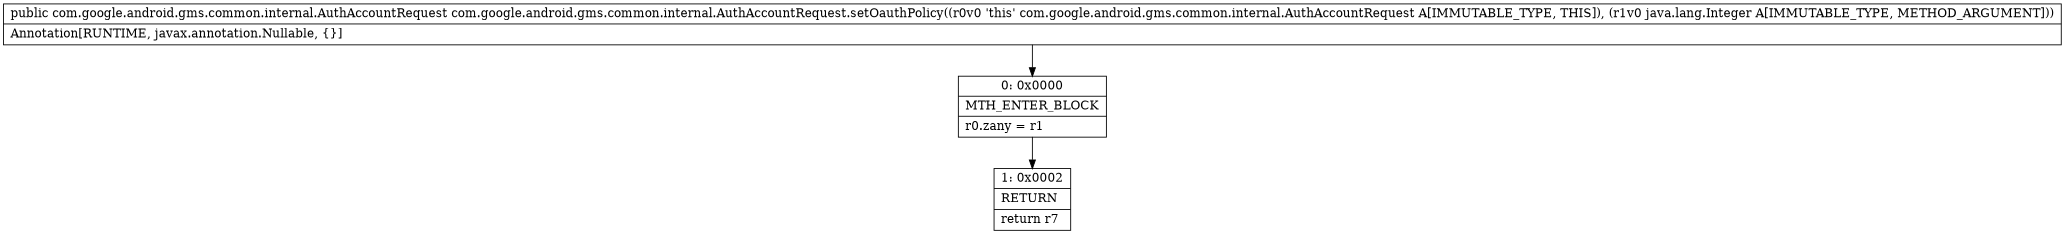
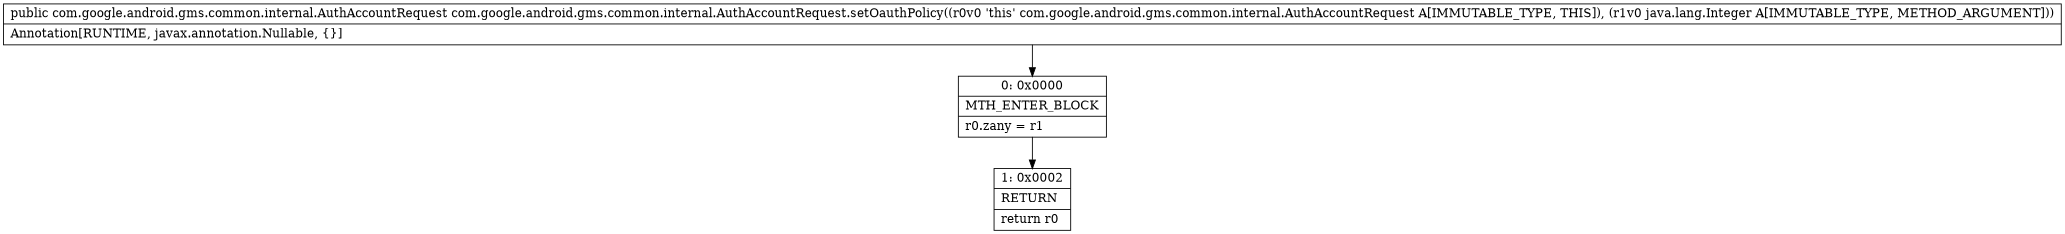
(1030, 219) -> (1030, 219)
